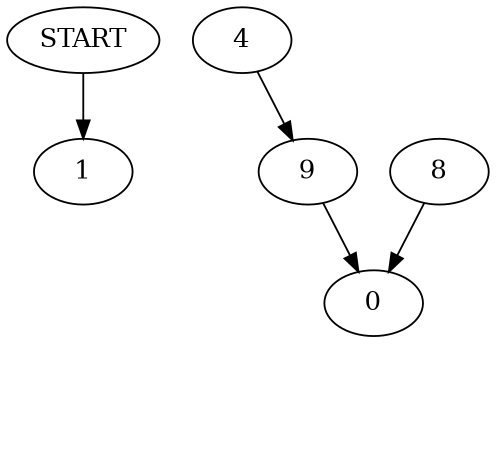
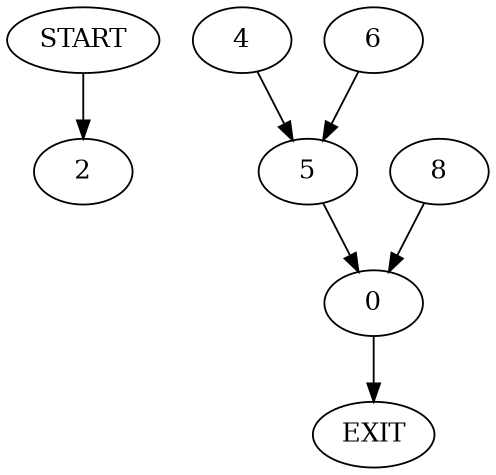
none -> (374, 40)
(83, 172) -> (83, 172)
(308, 172) -> (308, 172)
none -> (374, 435)
